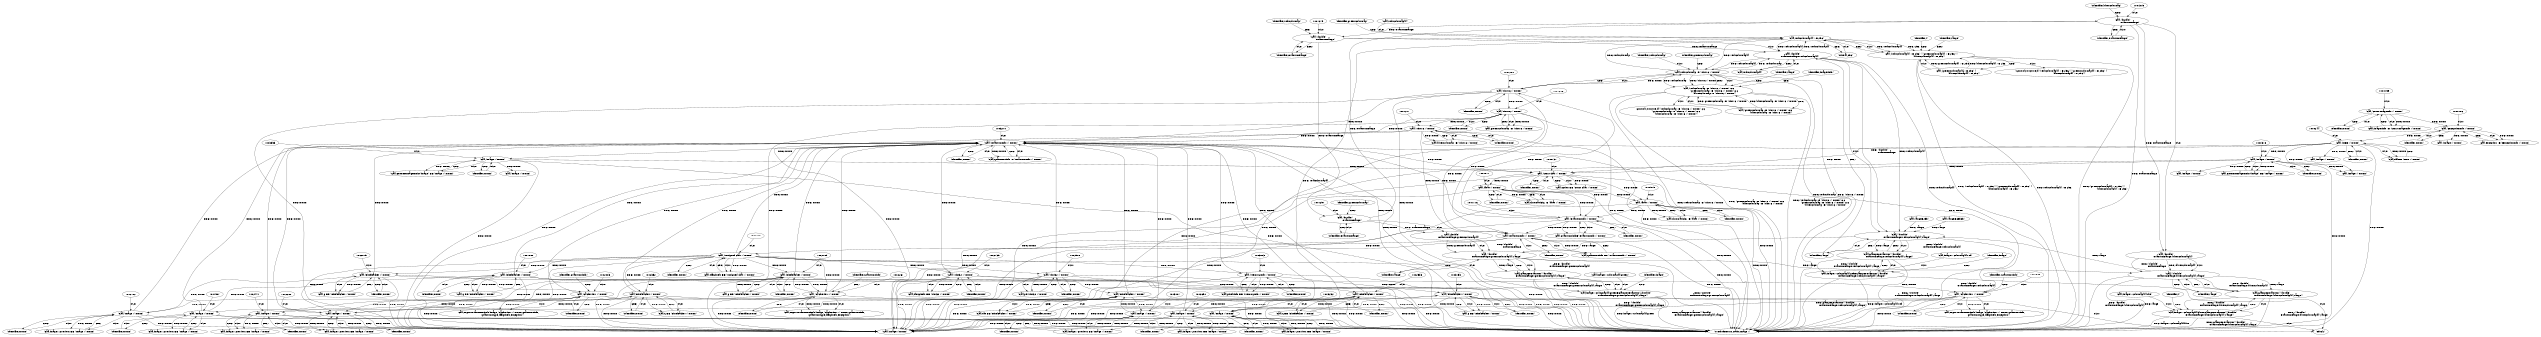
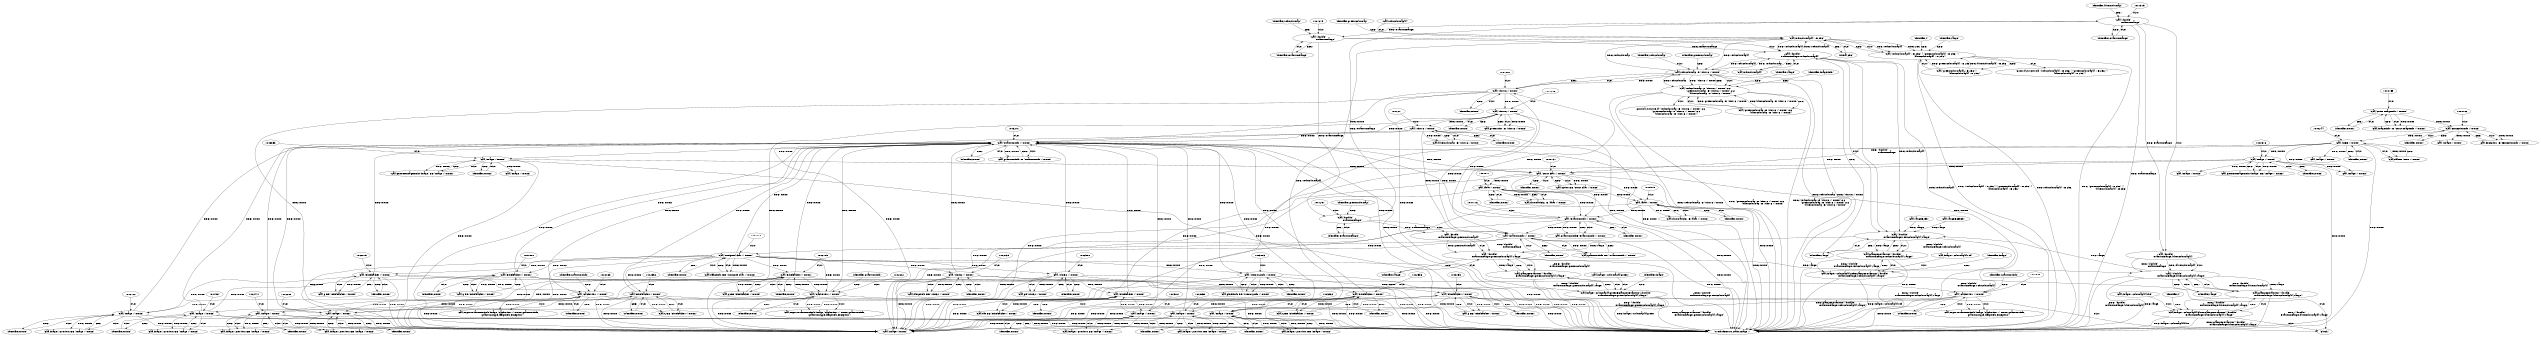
(1509, 129) -> (1505, 129)
